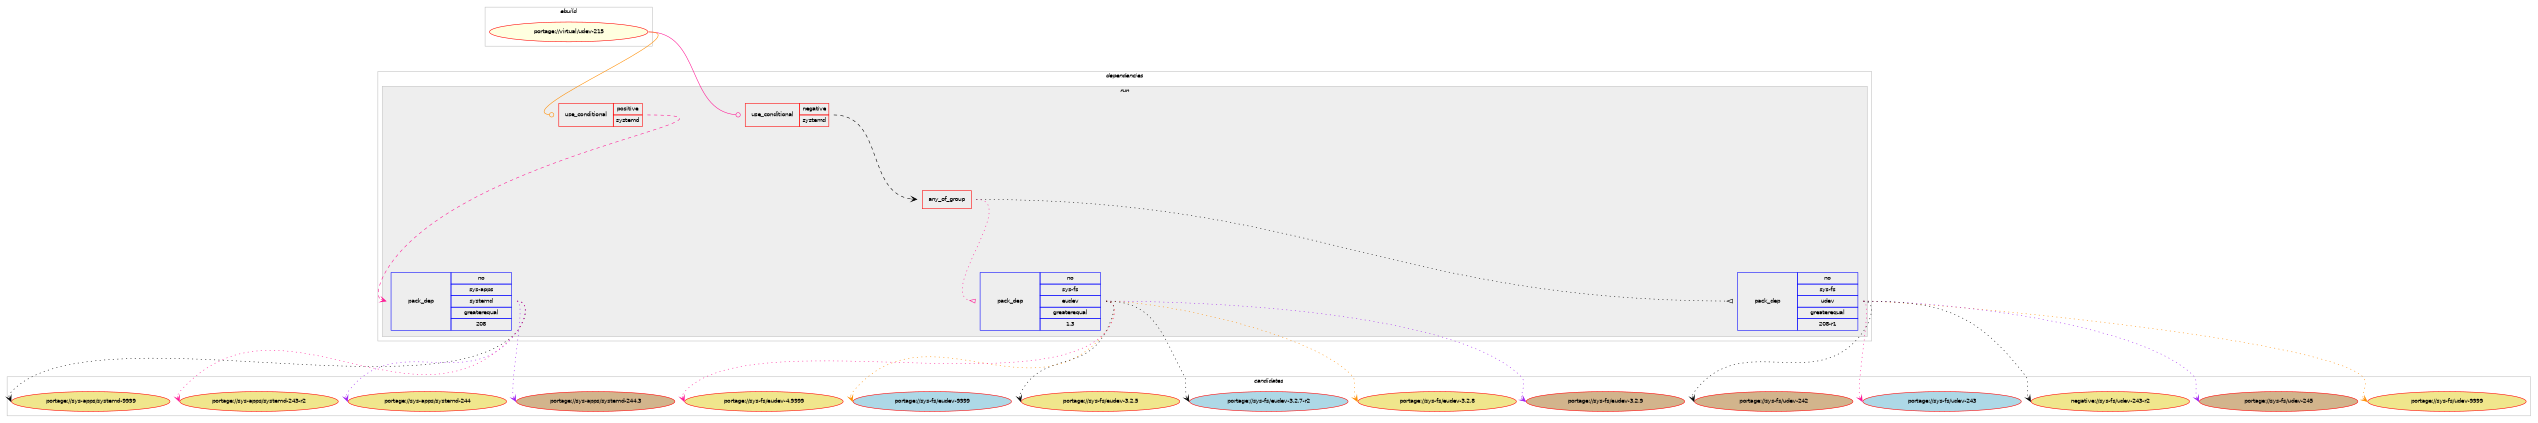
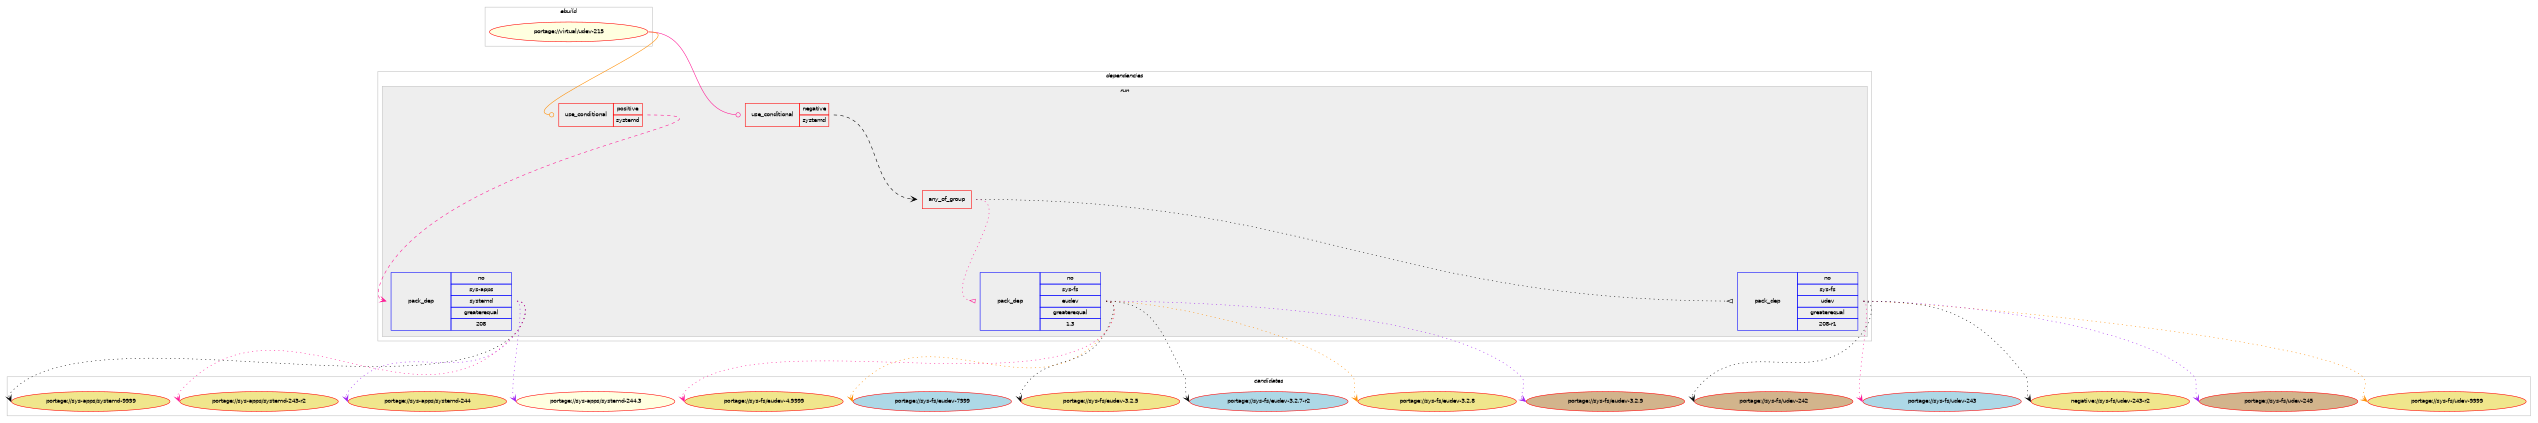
(596, 402) -> (596, 402)
(932, 402) -> (932, 402)
